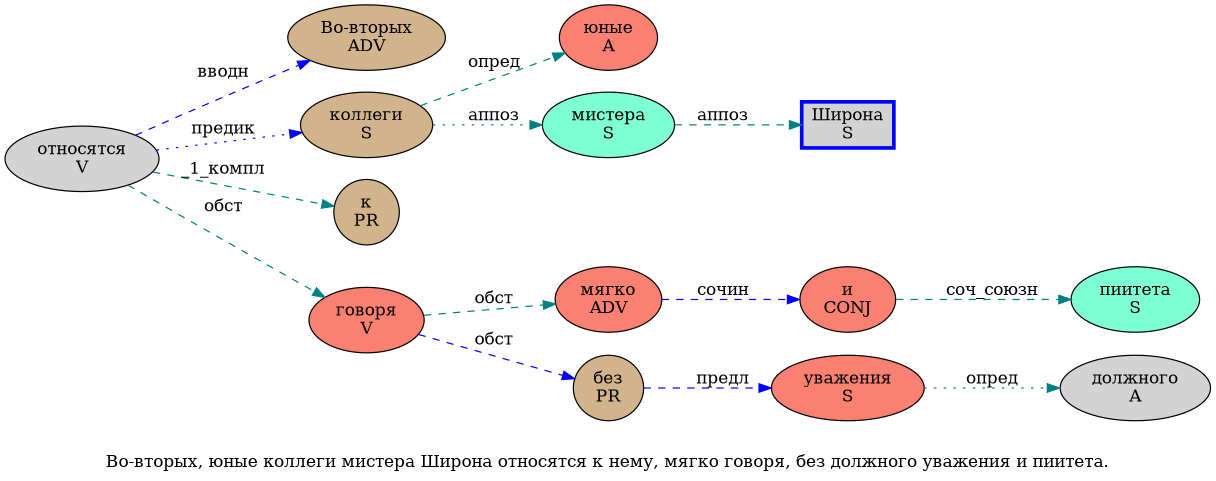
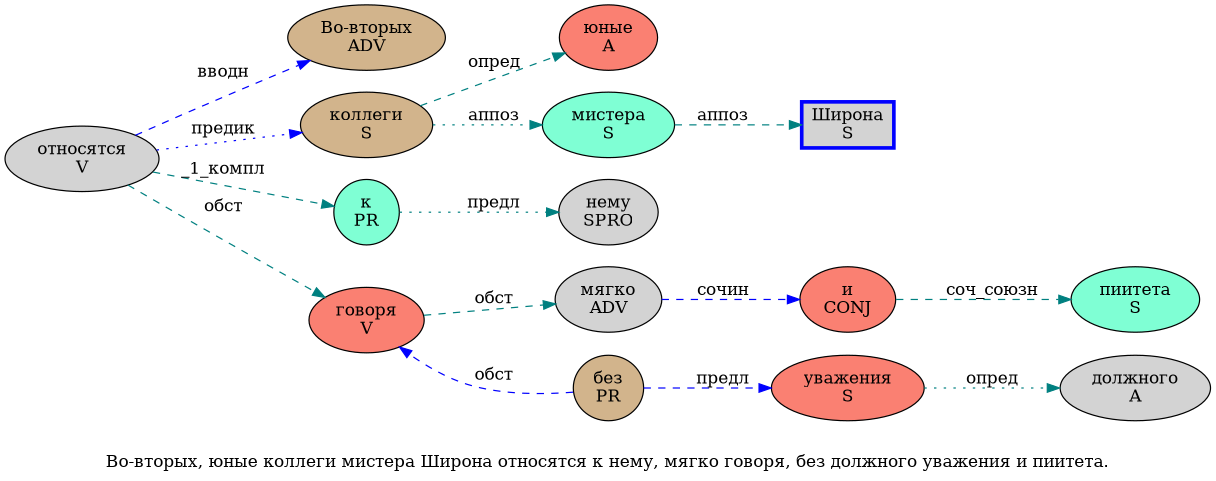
(367, 212) -> (367, 212)
none -> (608, 212)
(608, 299) -> (608, 299)
(491, 355) -> (487, 389)
